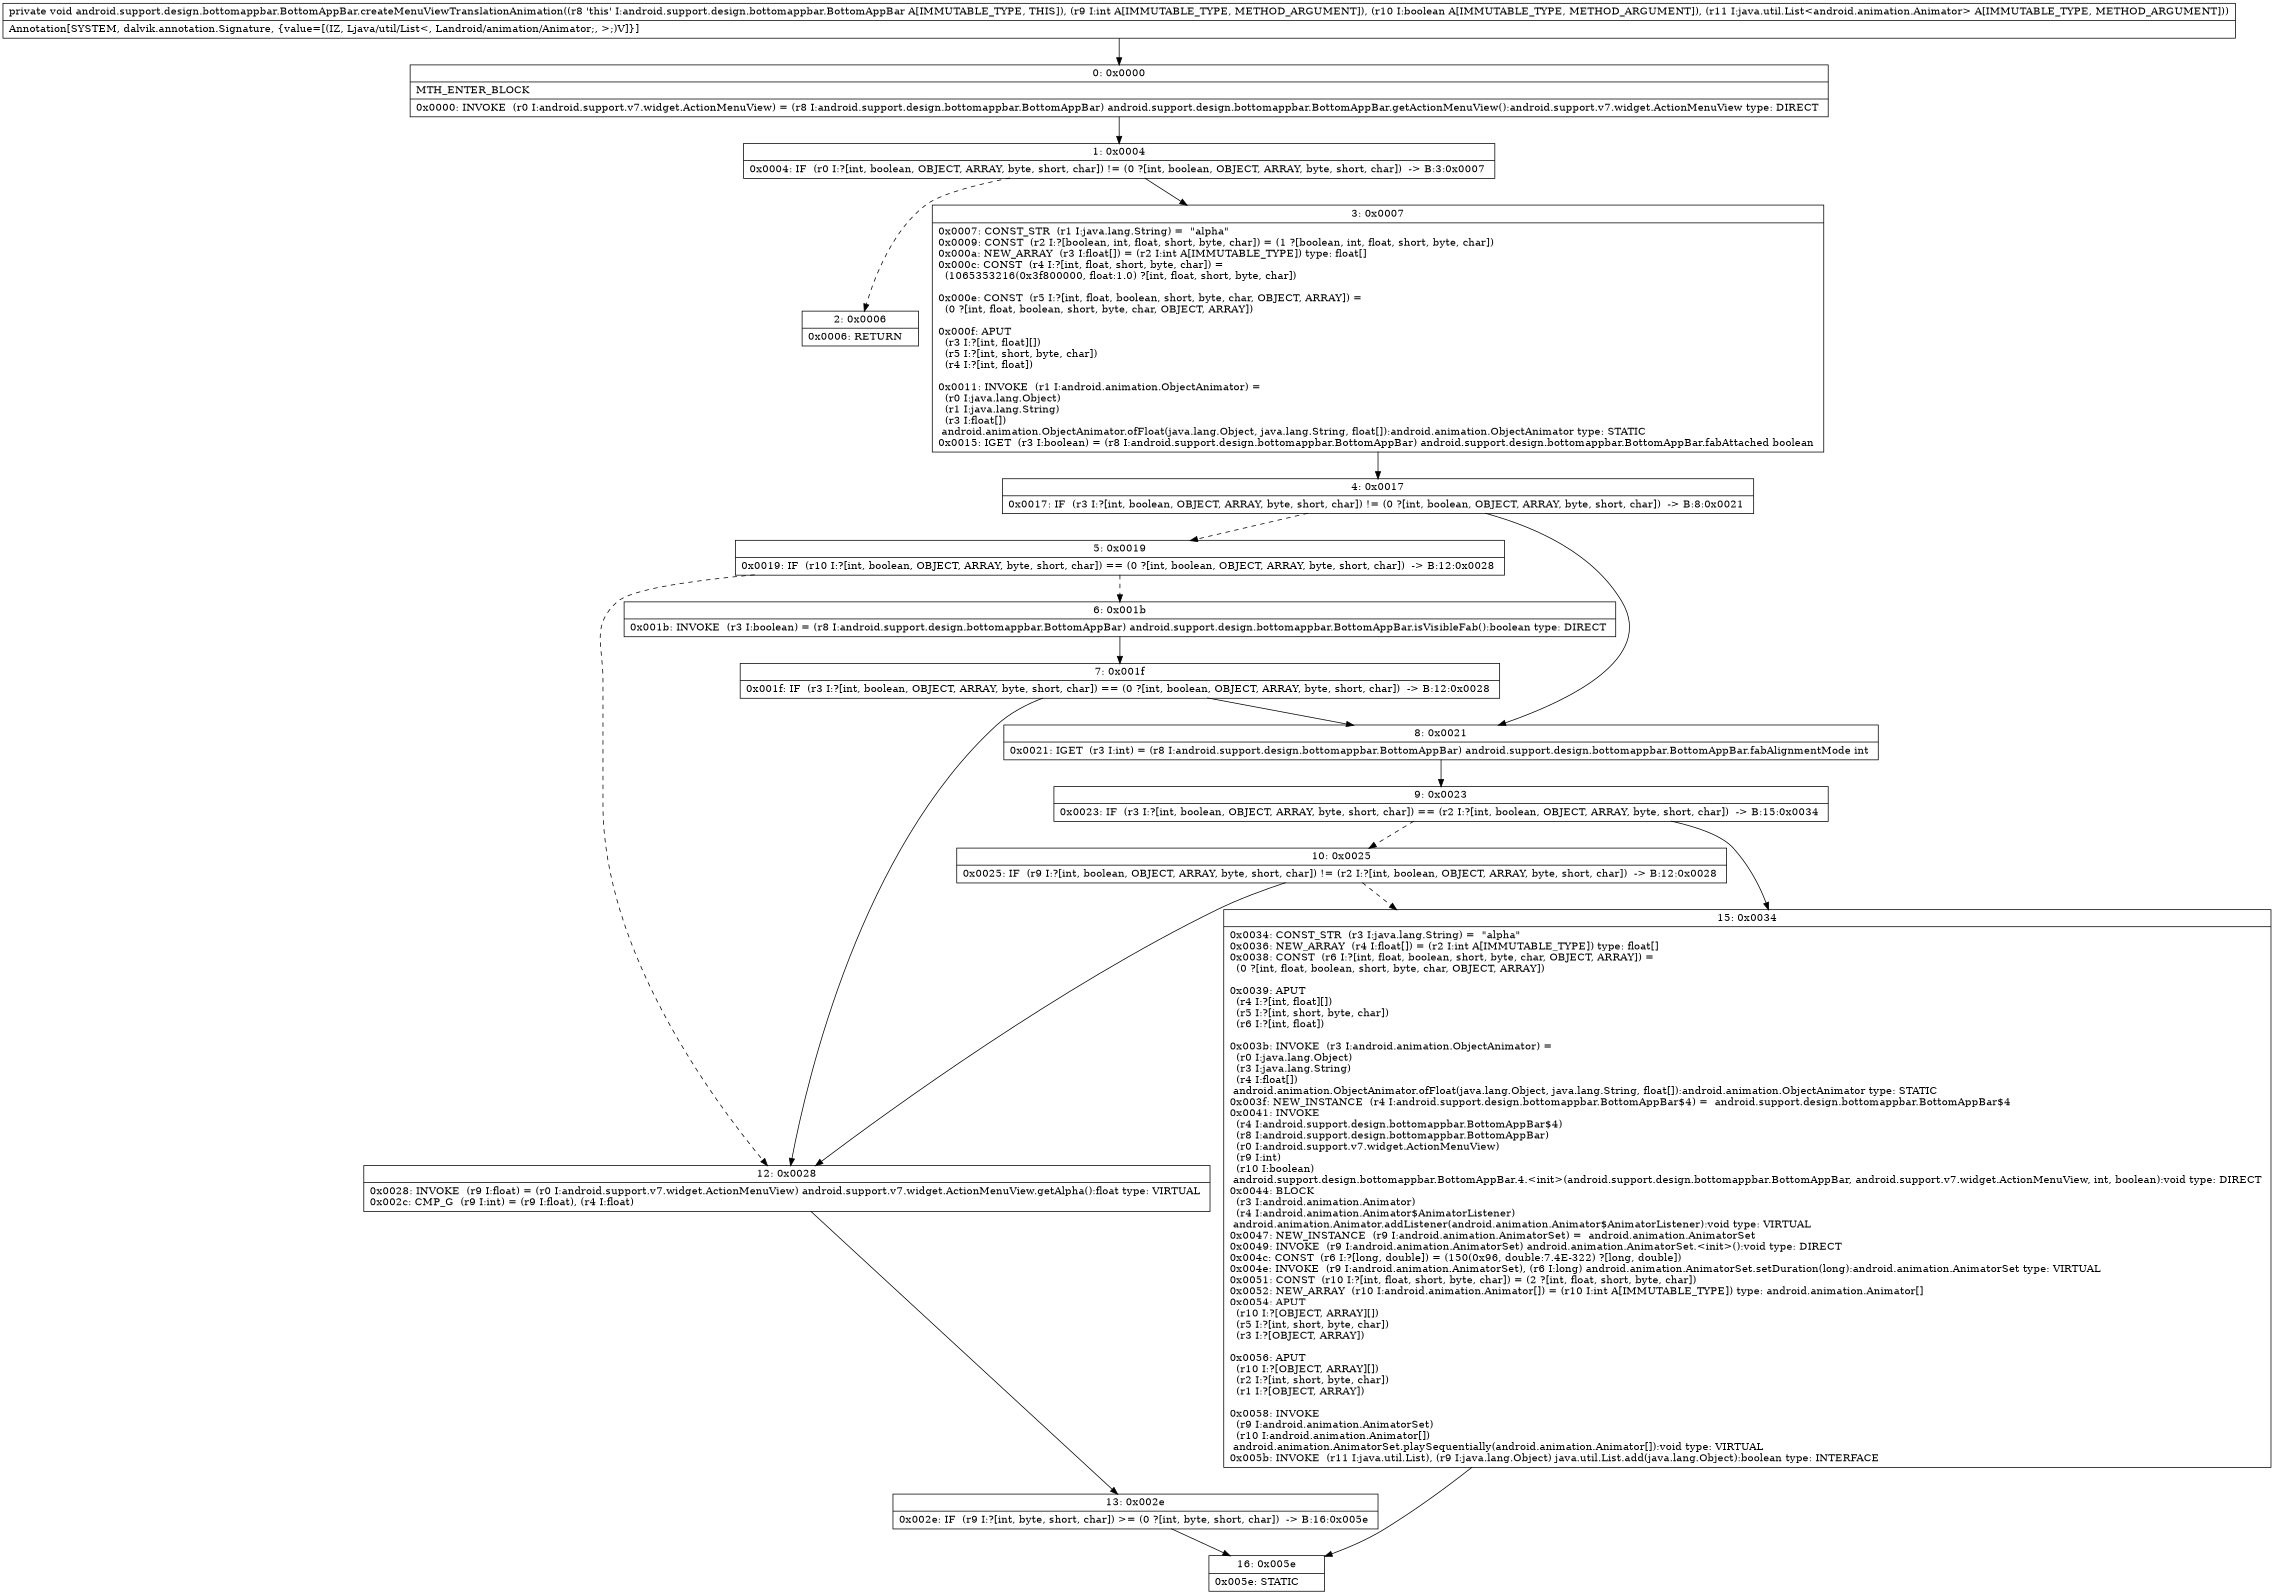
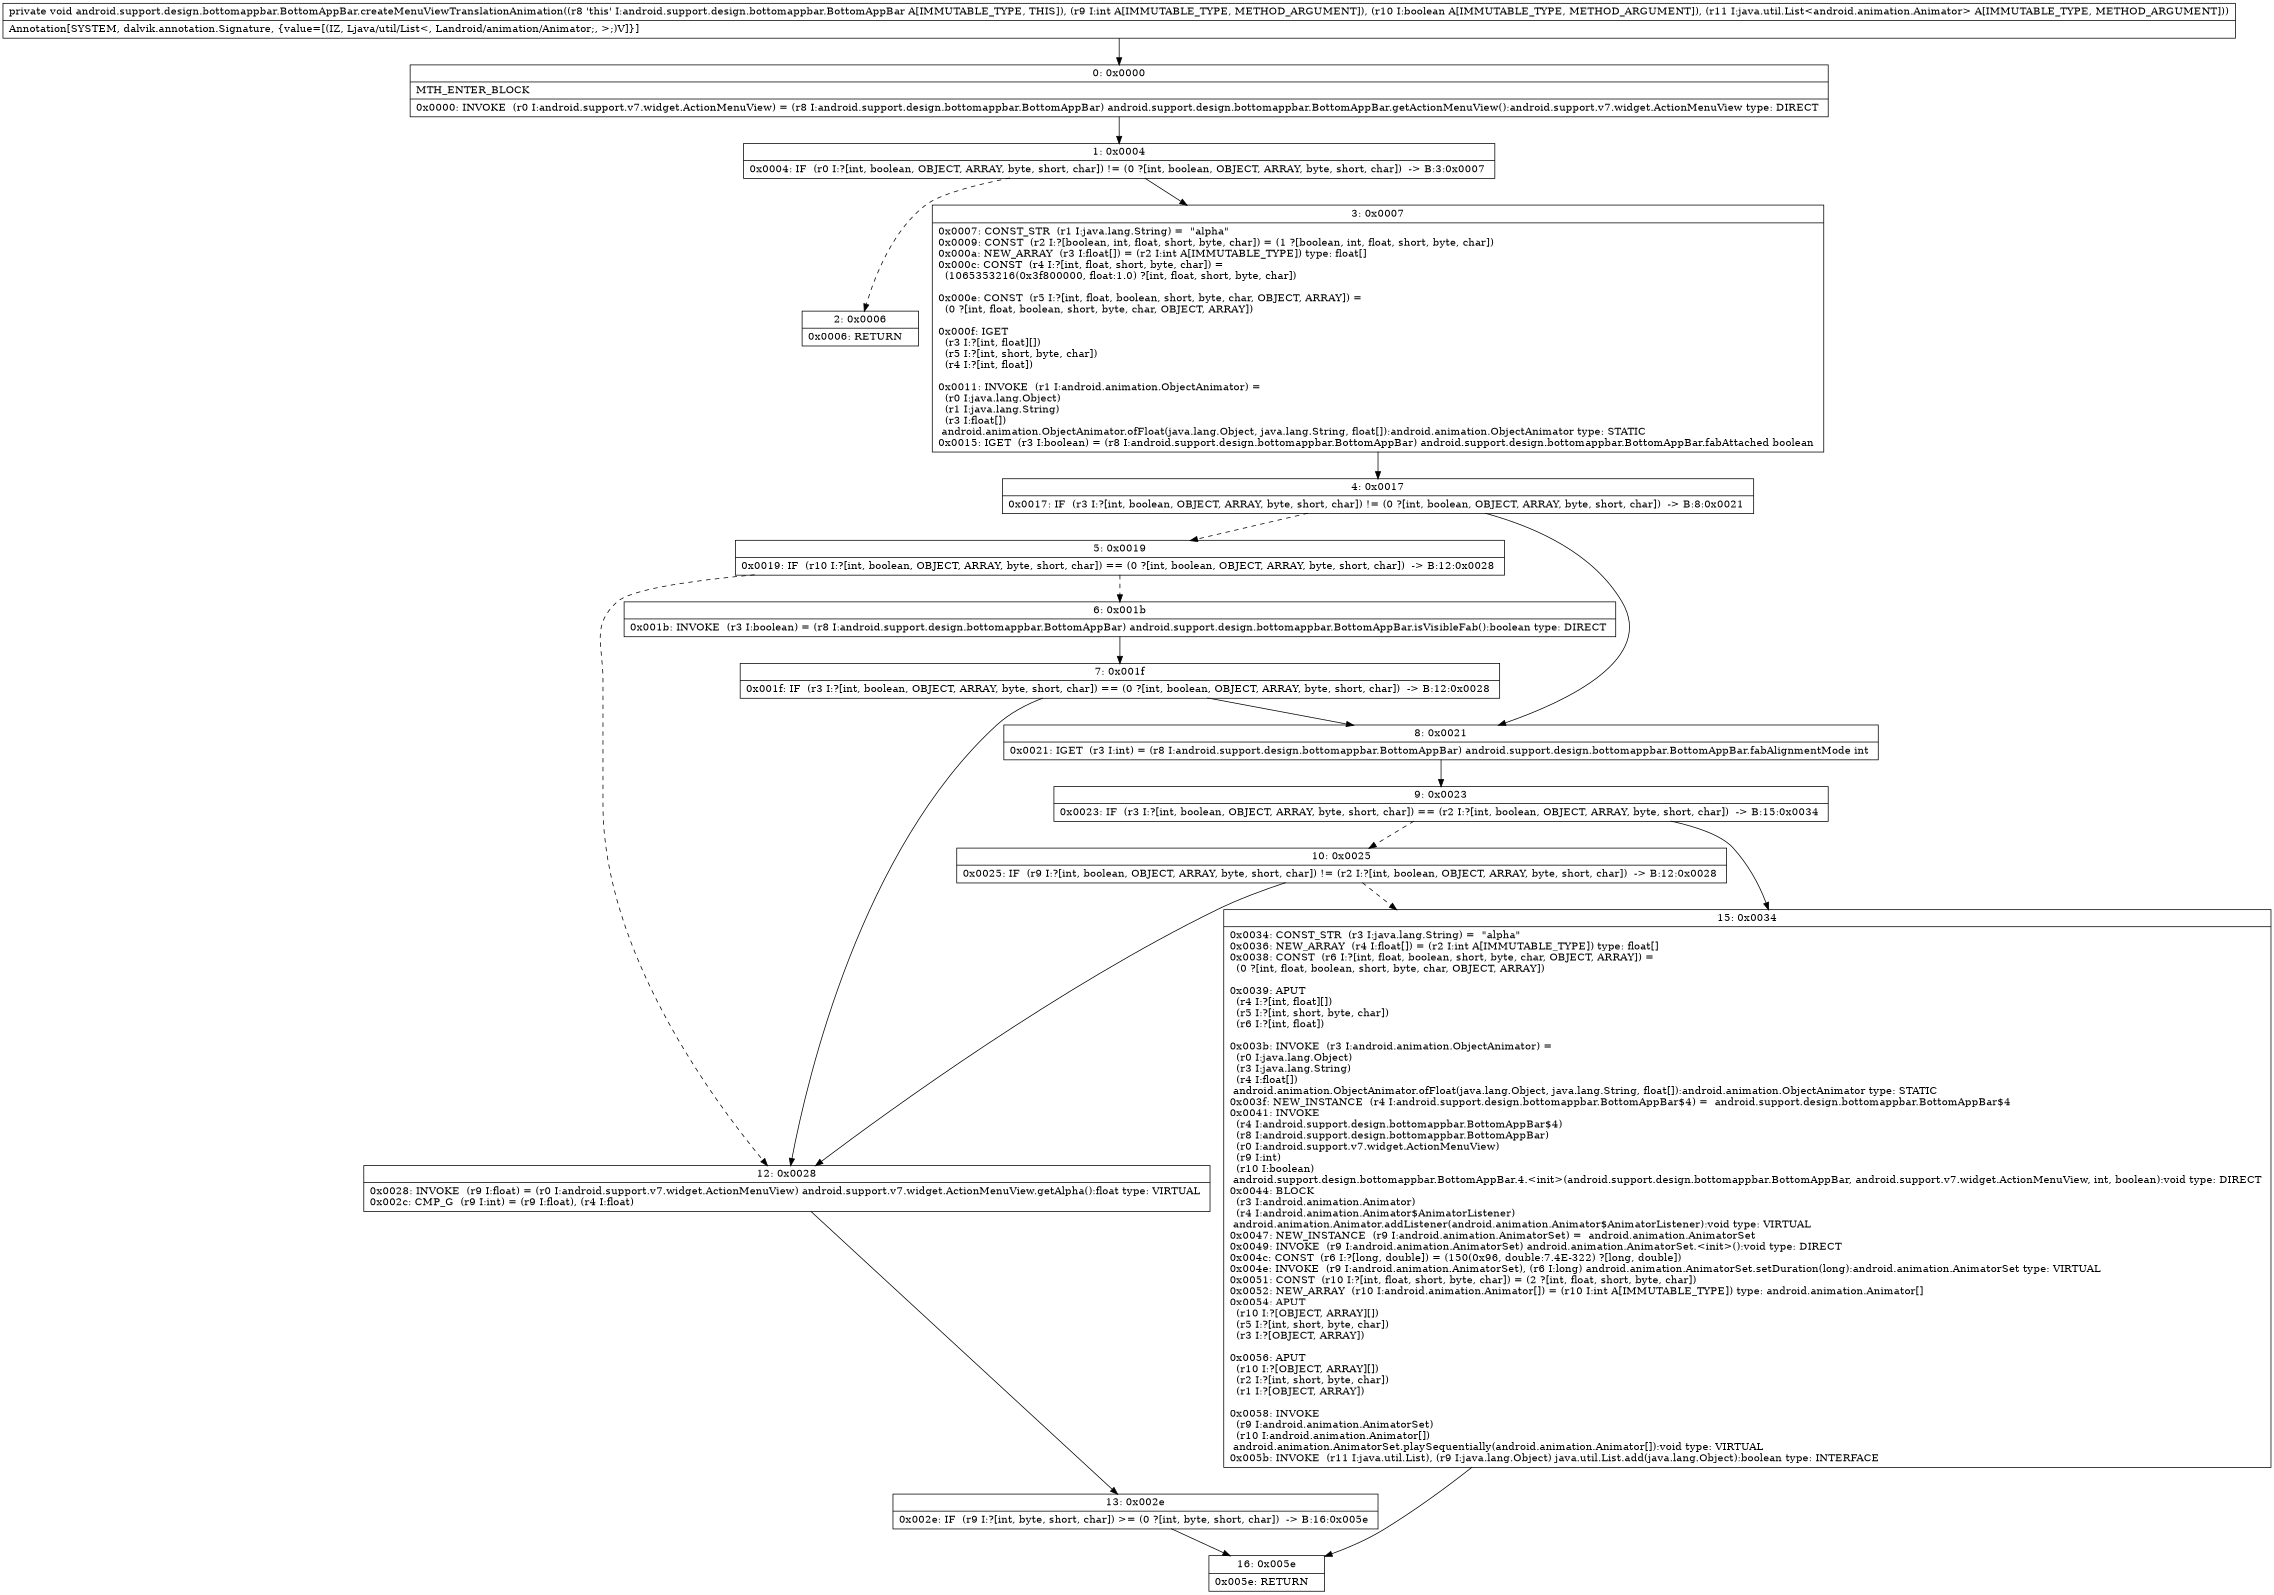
(978, 332) -> (977, 332)
(1262, 1582) -> (1267, 1582)
